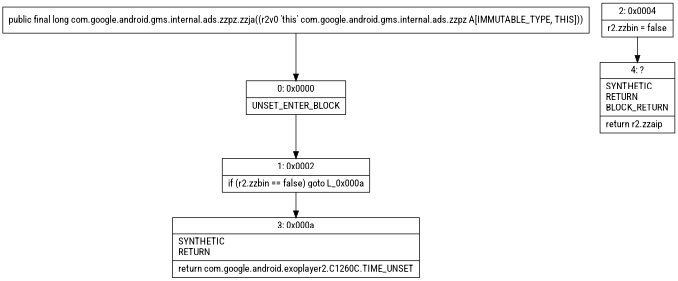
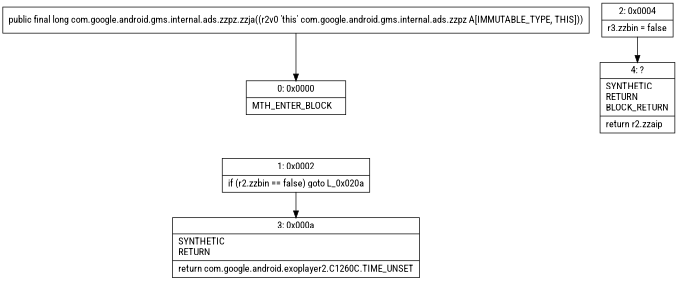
(637, 28) -> (637, 28)
(296, 106) -> (292, 106)
(296, 133) -> none
(296, 183) -> (296, 183)
